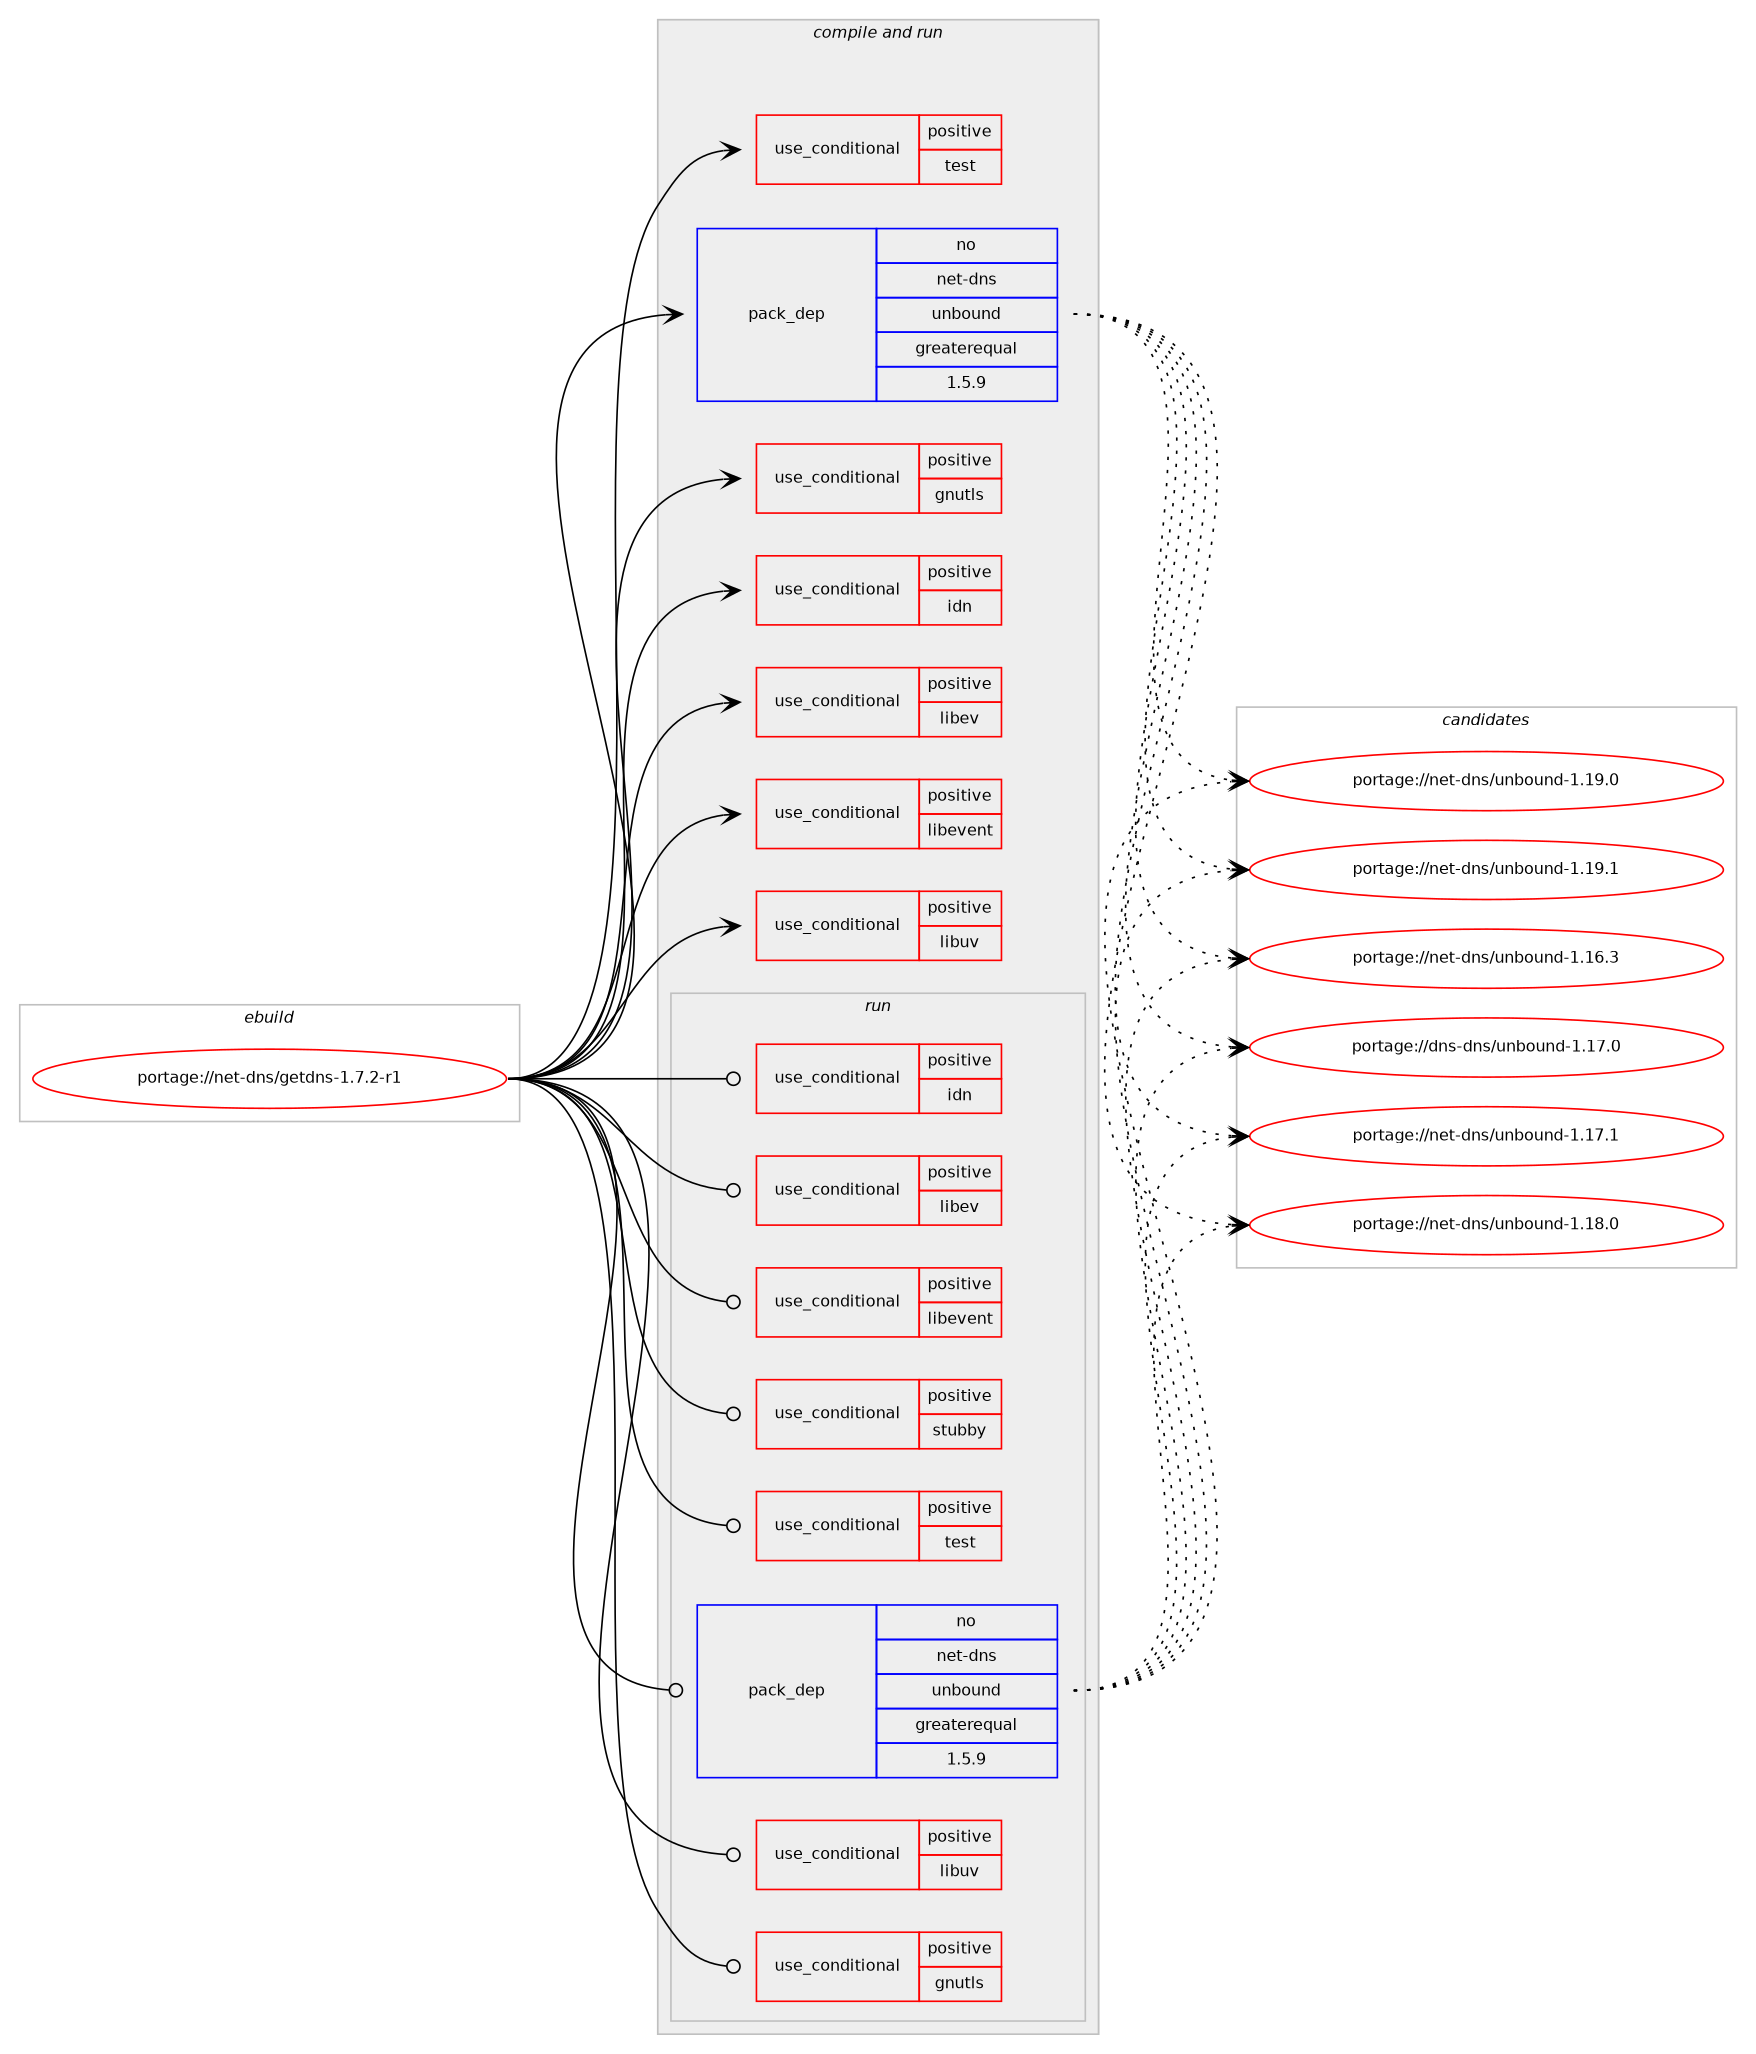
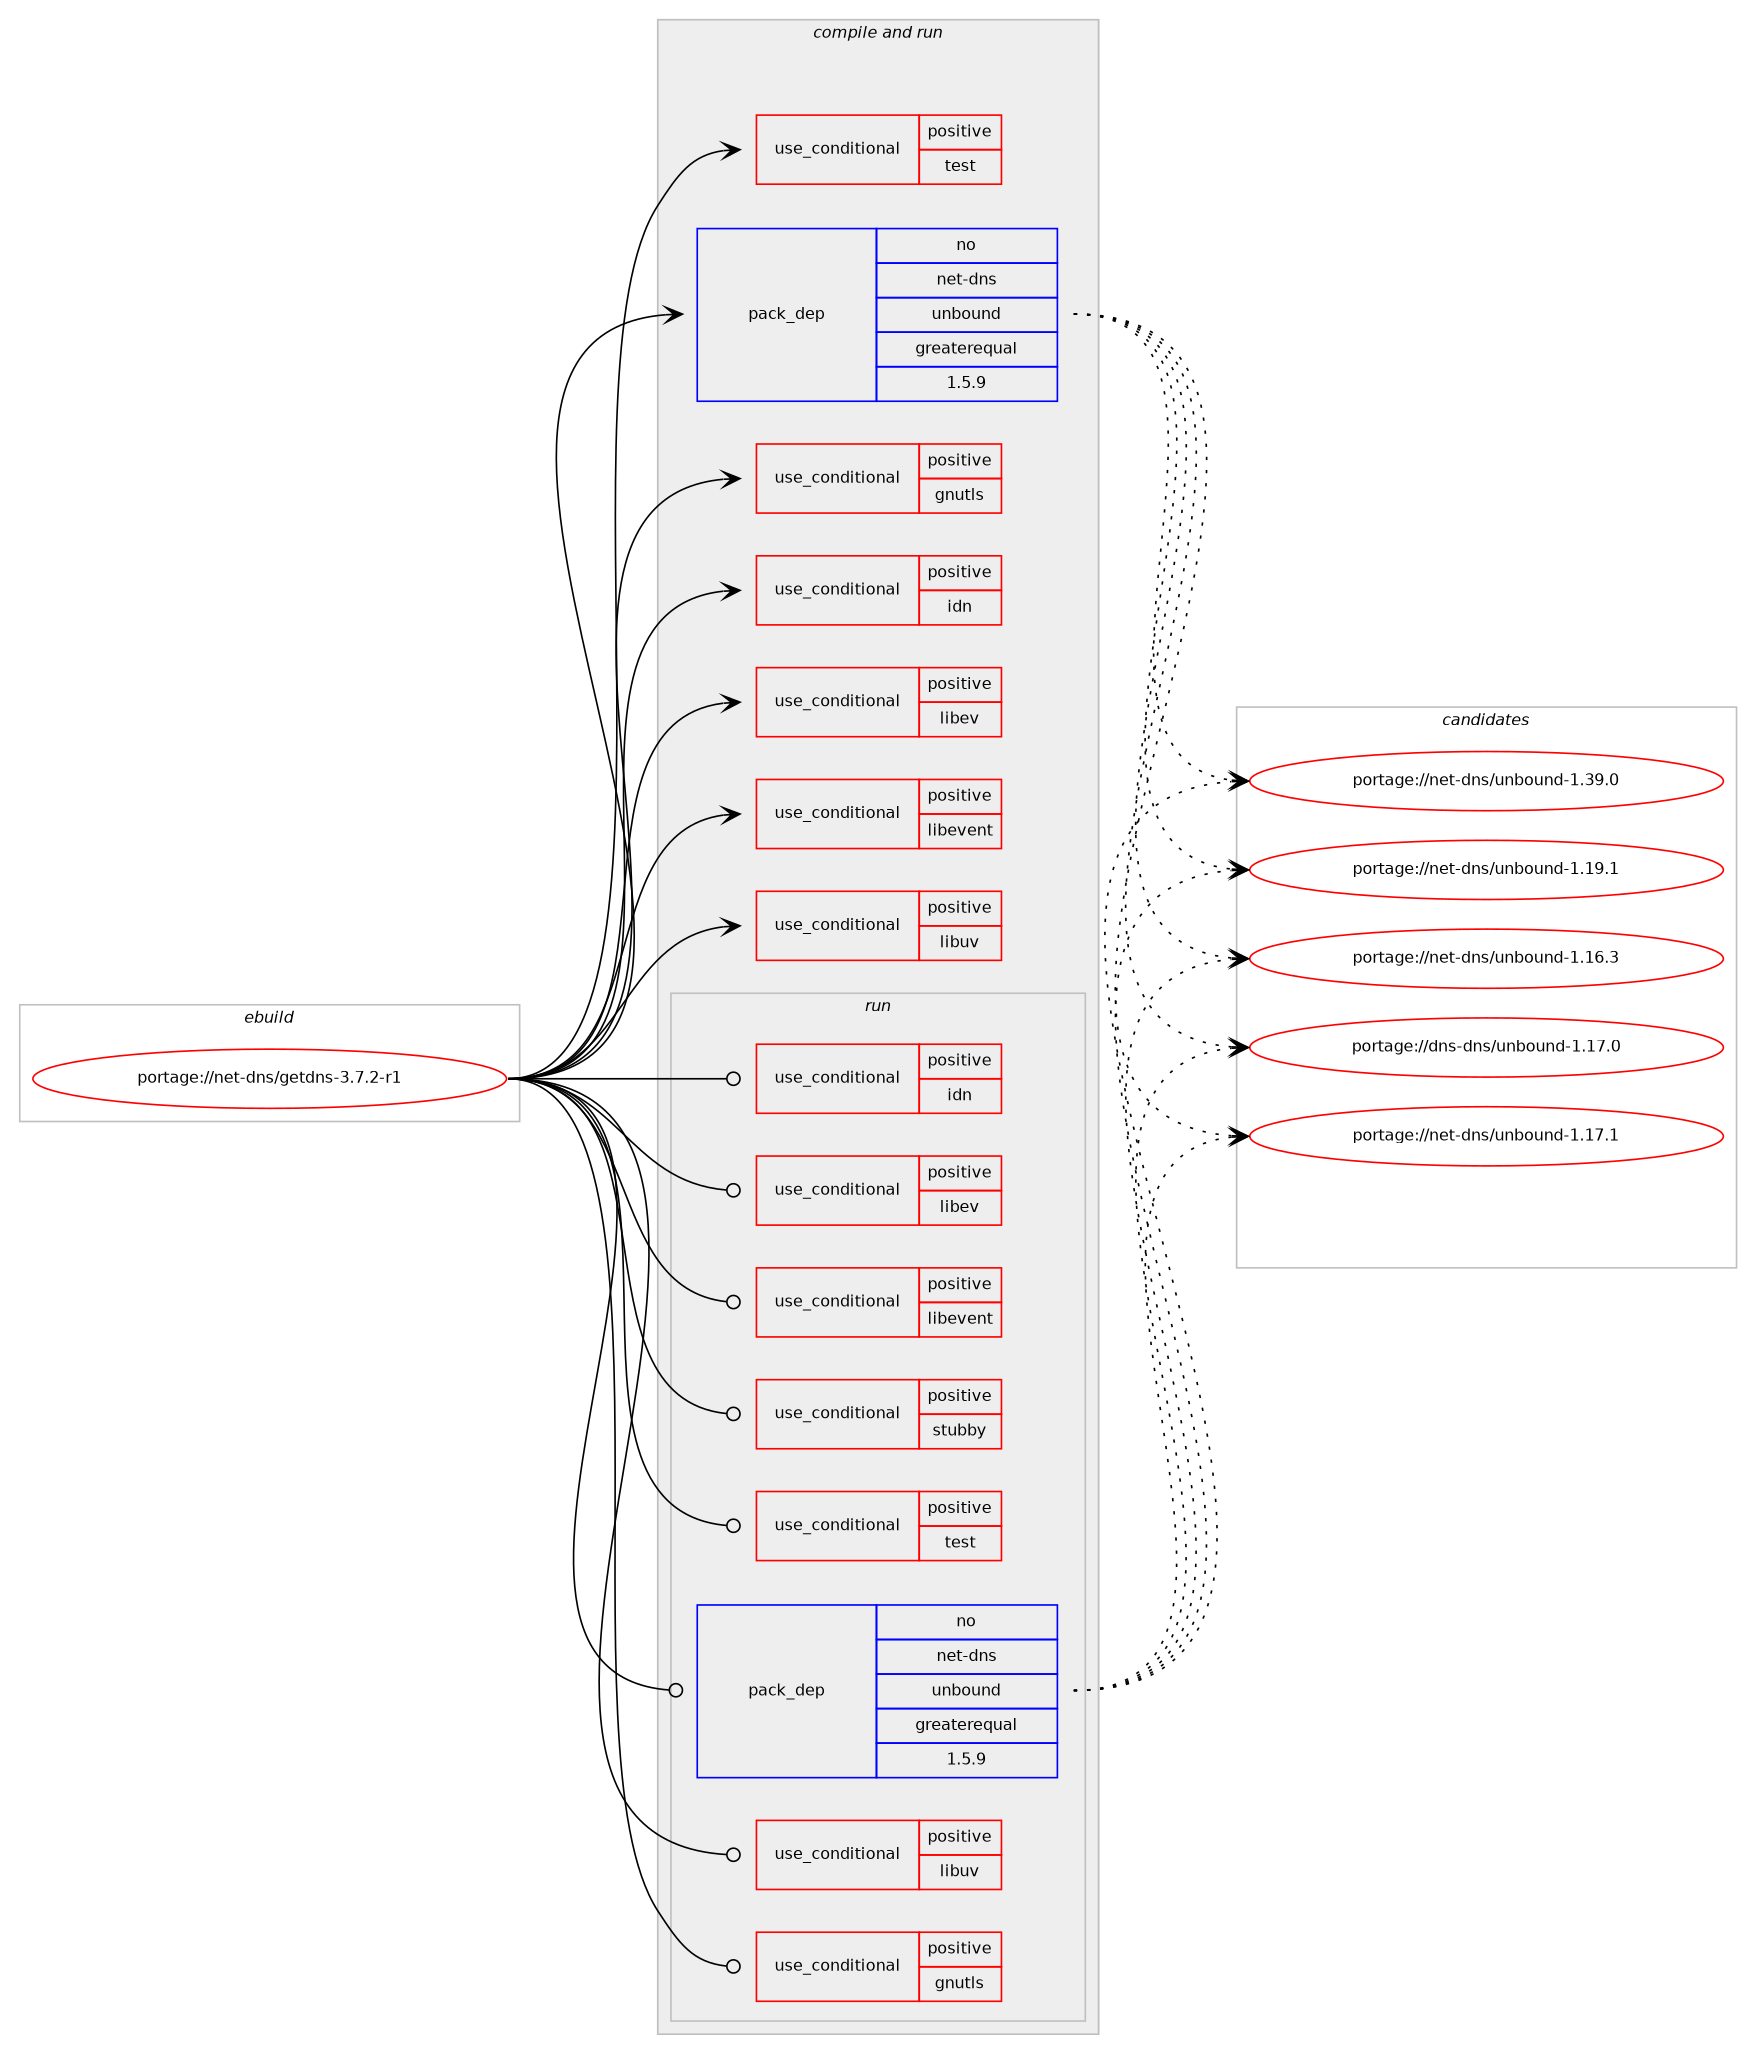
(1487, 781) -> (1487, 781)
(270, 1079) -> (270, 1079)
(1487, 1225) -> none
